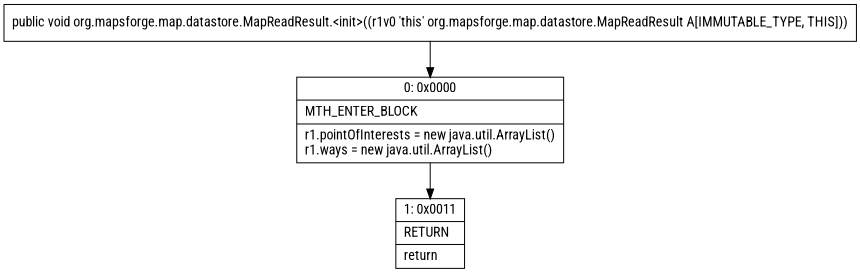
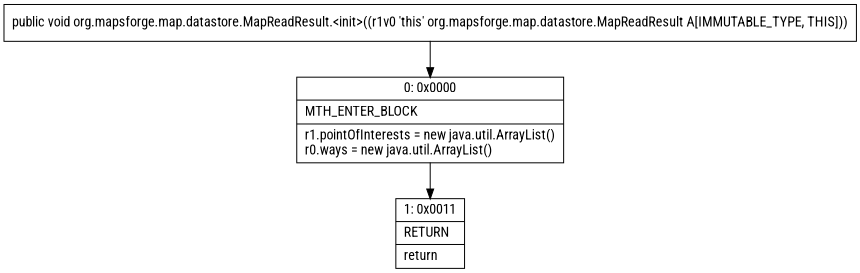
(399, 150) -> (399, 150)
